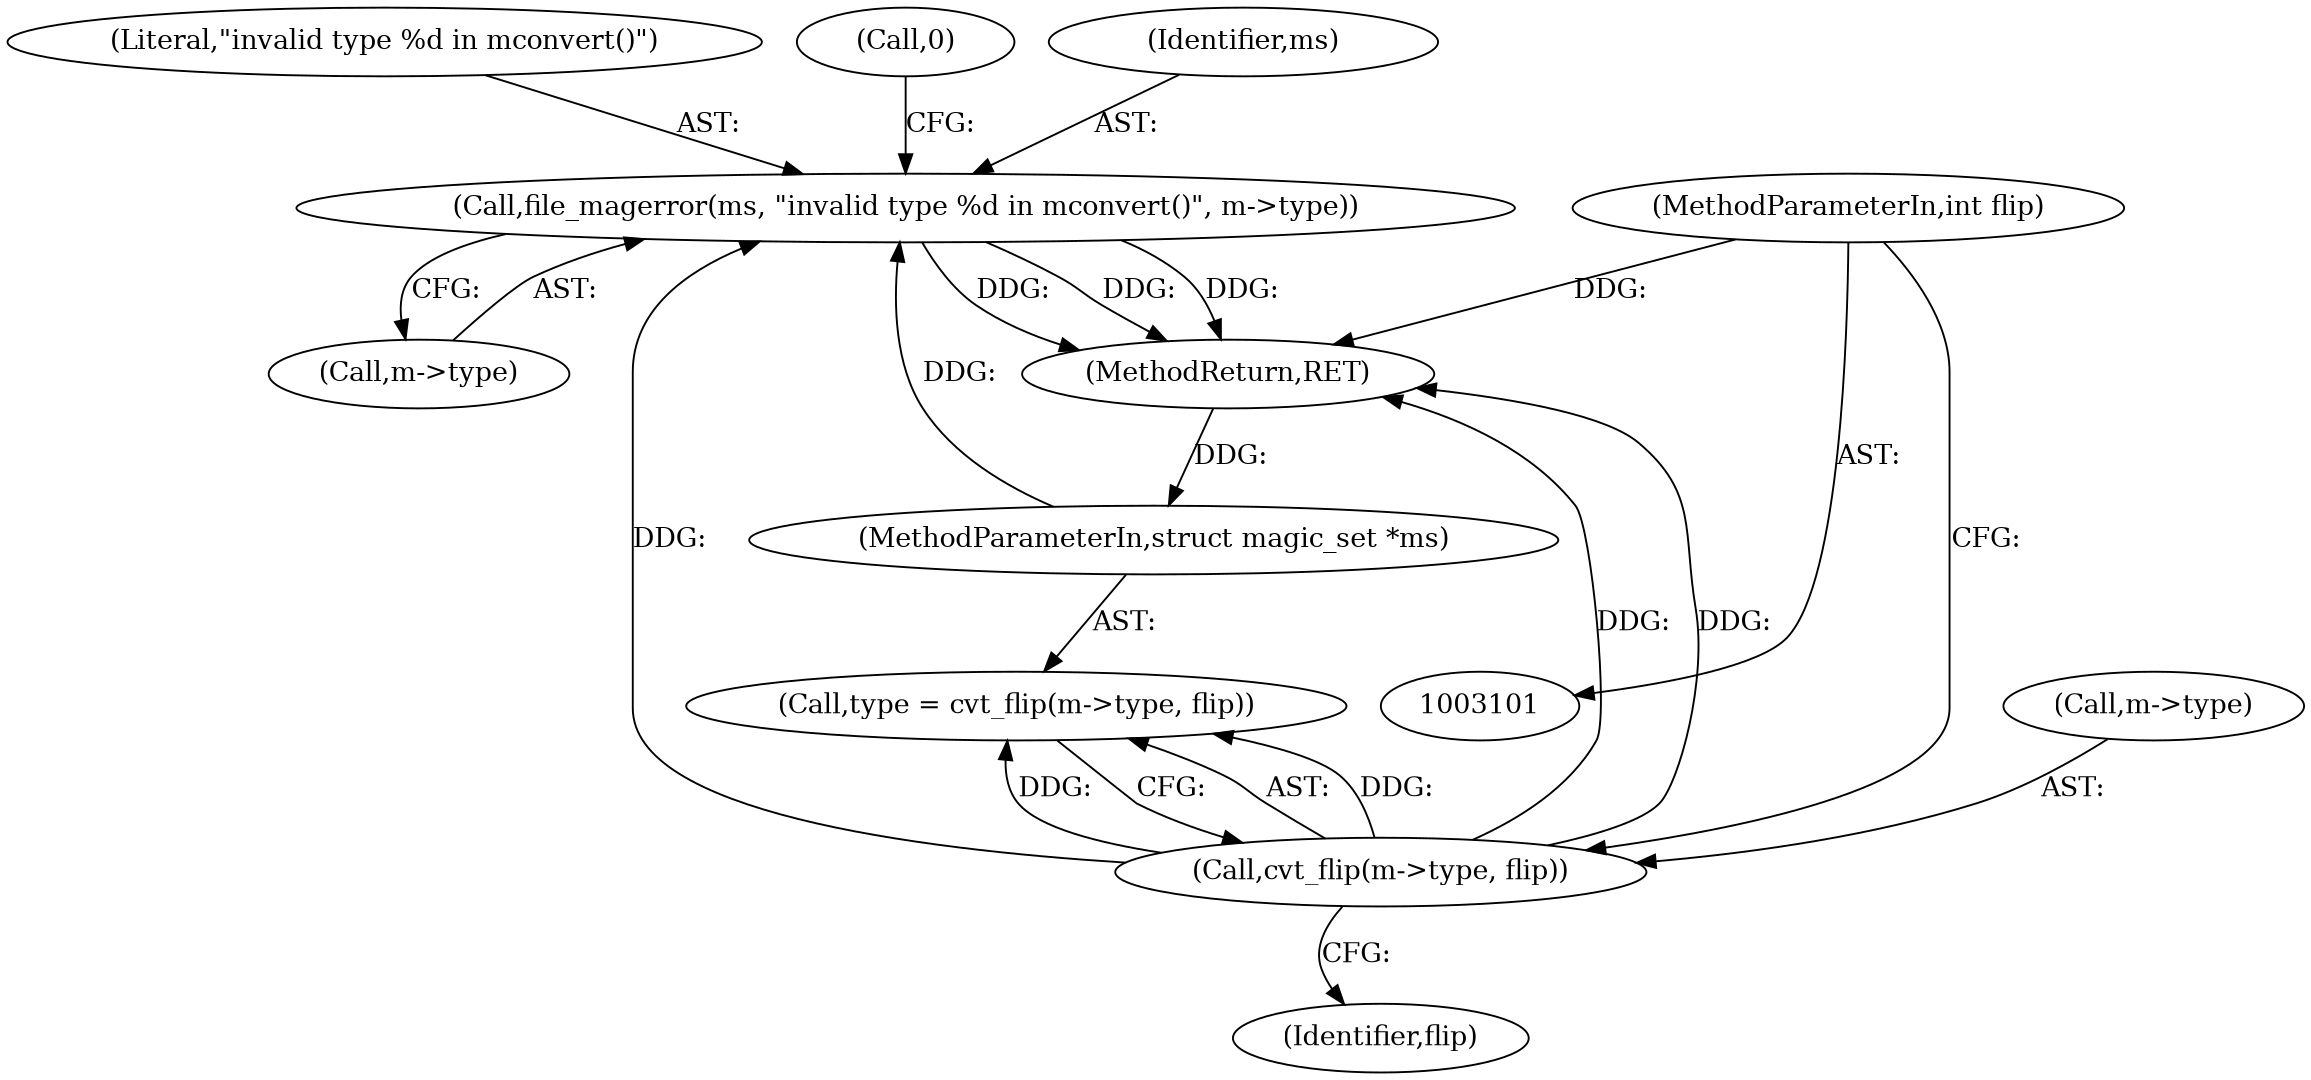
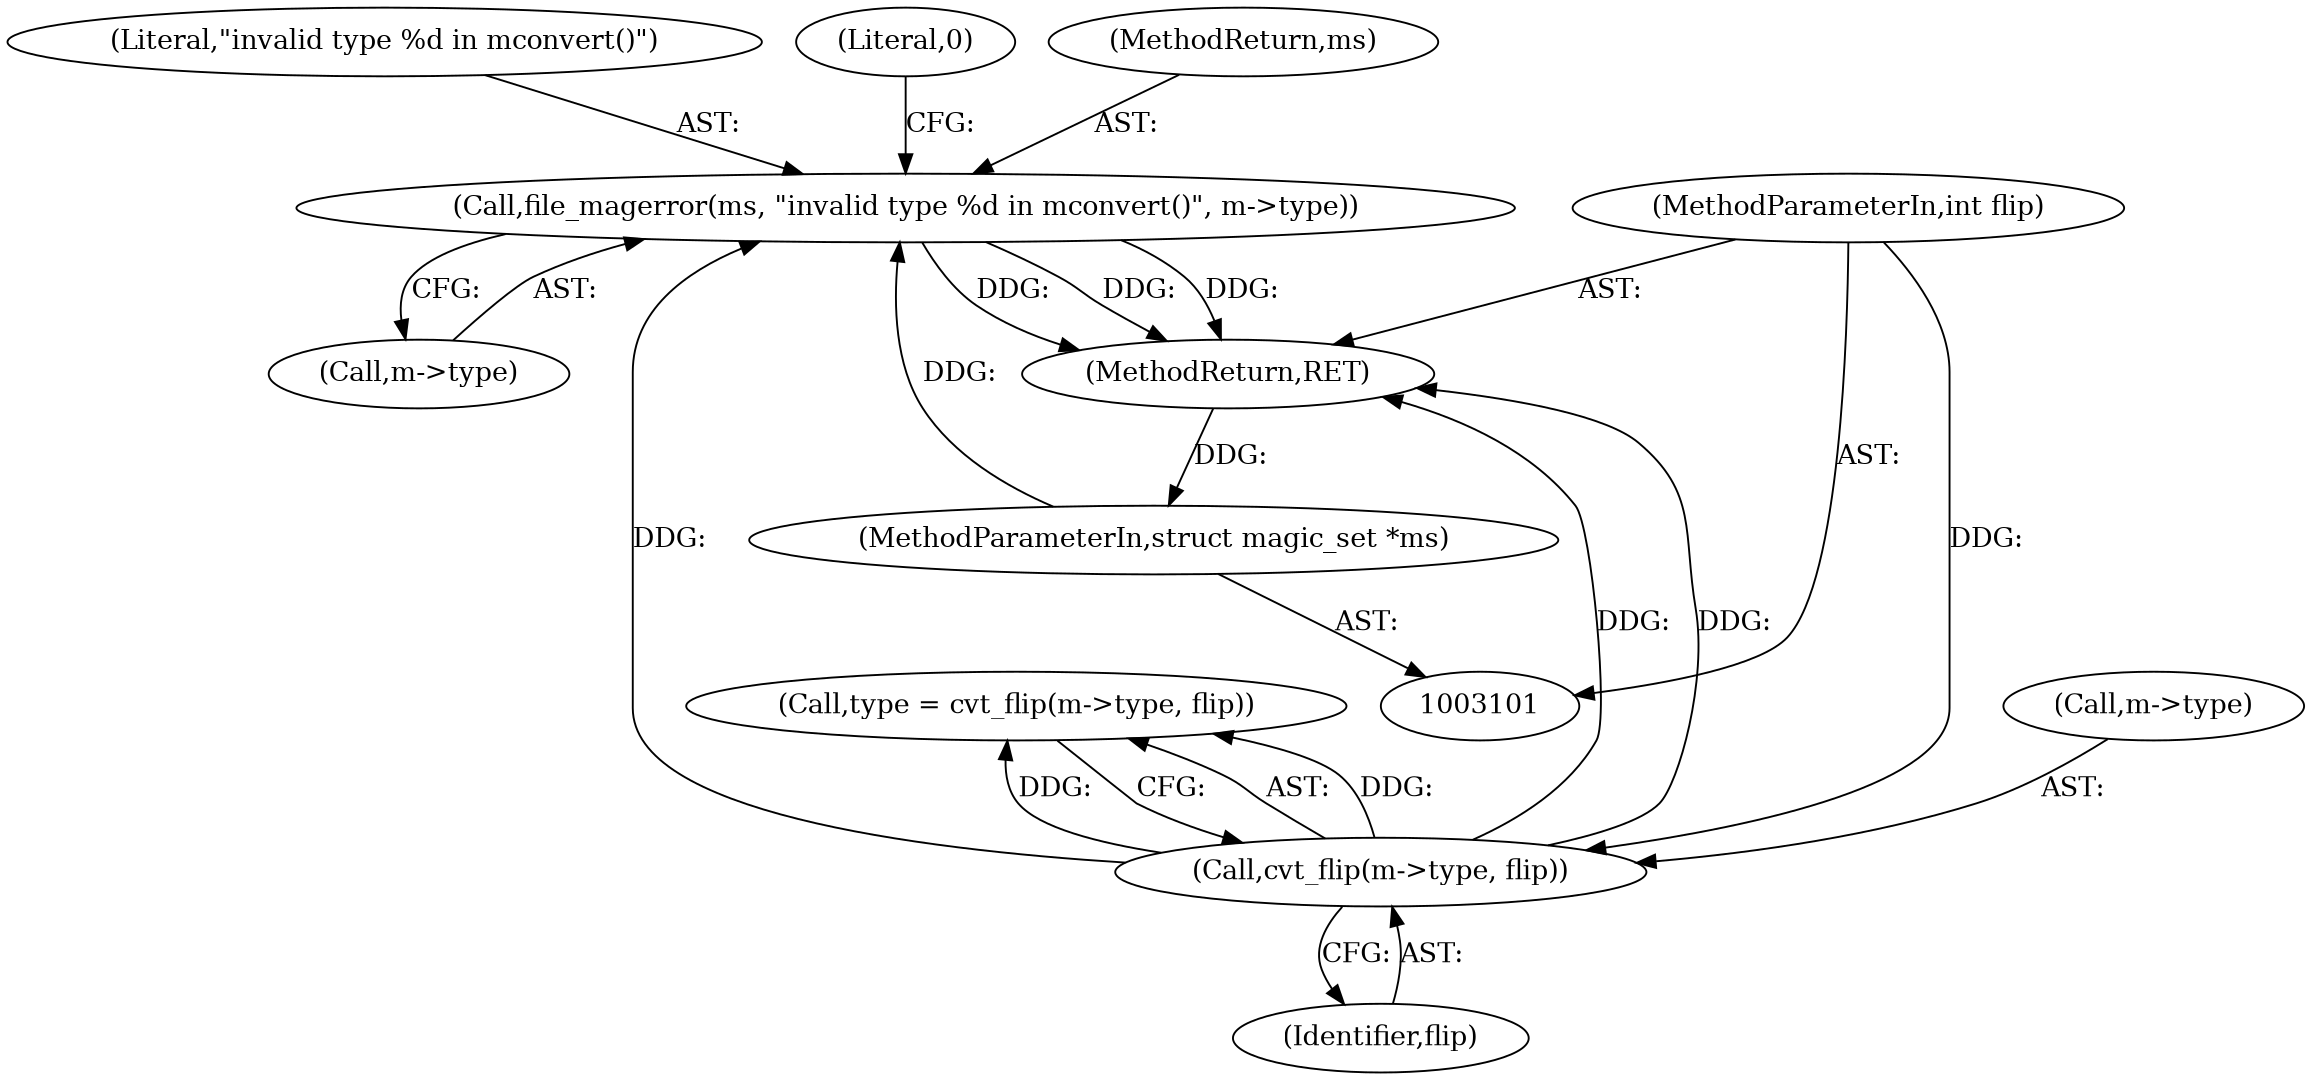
(906, 42) -> (906, 42)
(1243, 42) -> (1243, 42)
(1615, 291) -> (1615, 291)
(1991, 540) -> (1991, 540)
(1091, 616) -> (1313, 621)
none -> (1400, 965)
